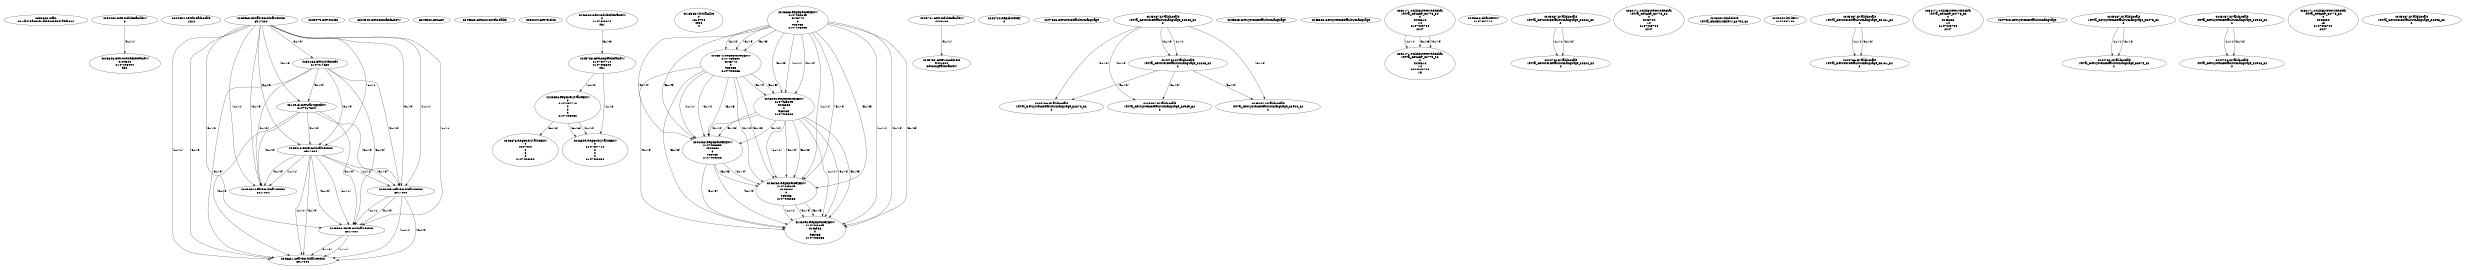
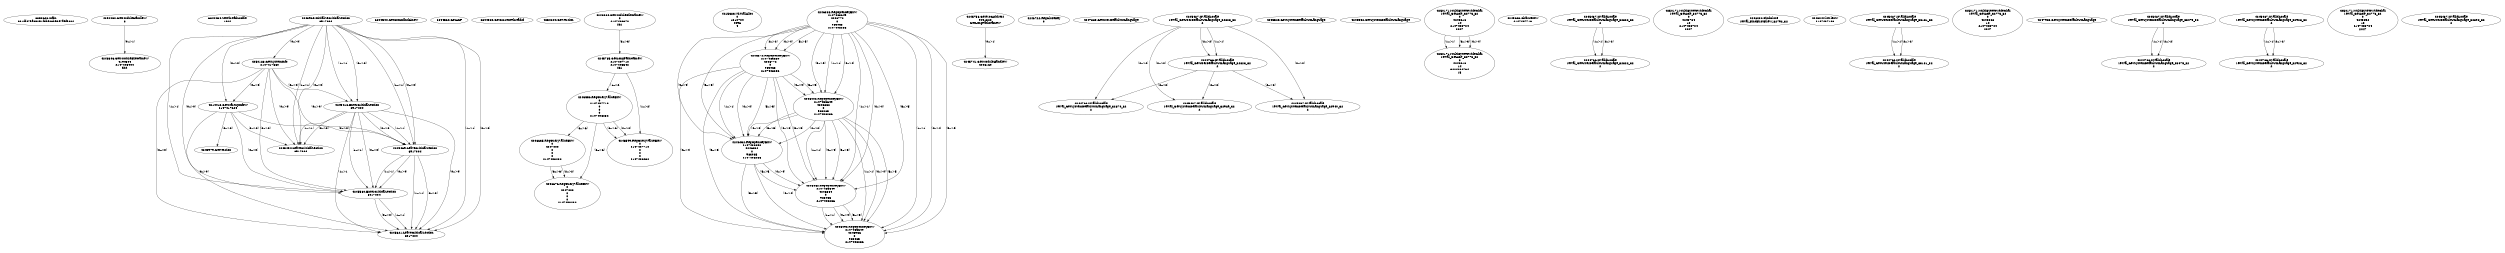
(942, 40) -> (985, 42)
(308, 127) -> (222, 128)
none -> (552, 150)
